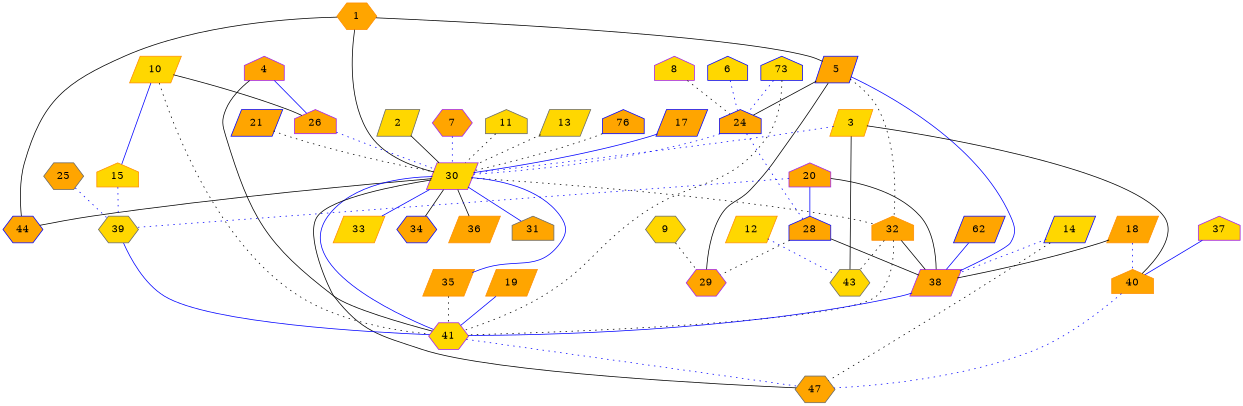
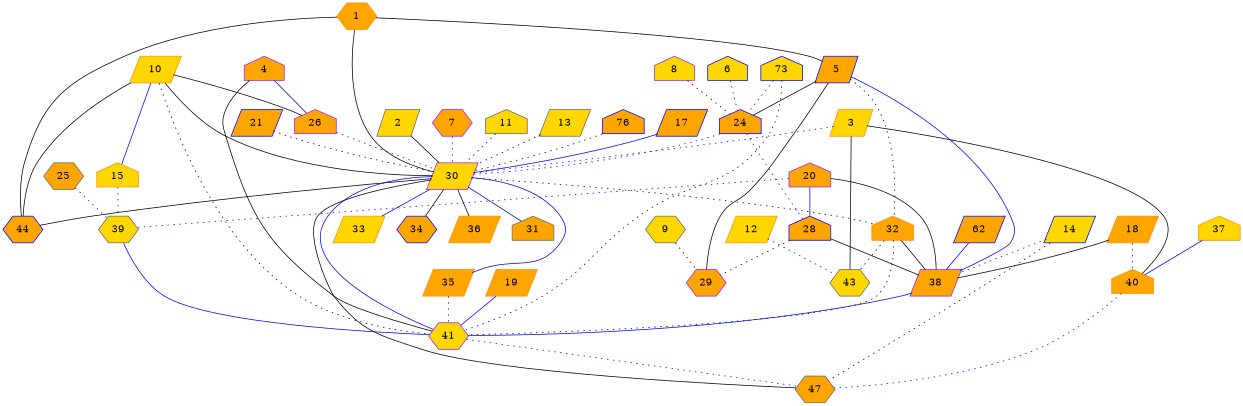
none -> (59, 136)
none -> (287, 158)
(1219, 229) -> (1219, 229)
(449, 310) -> (449, 310)
